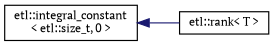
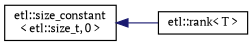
(71, 23) -> (60, 23)
